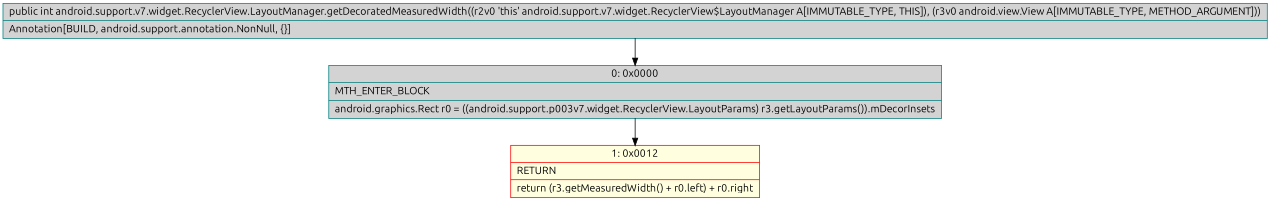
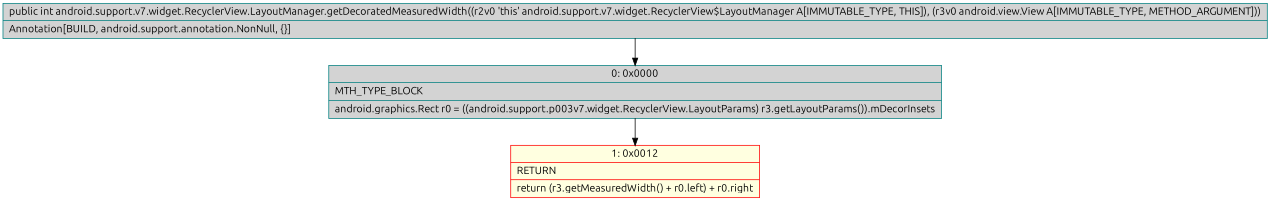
(382, 91) -> (379, 91)
